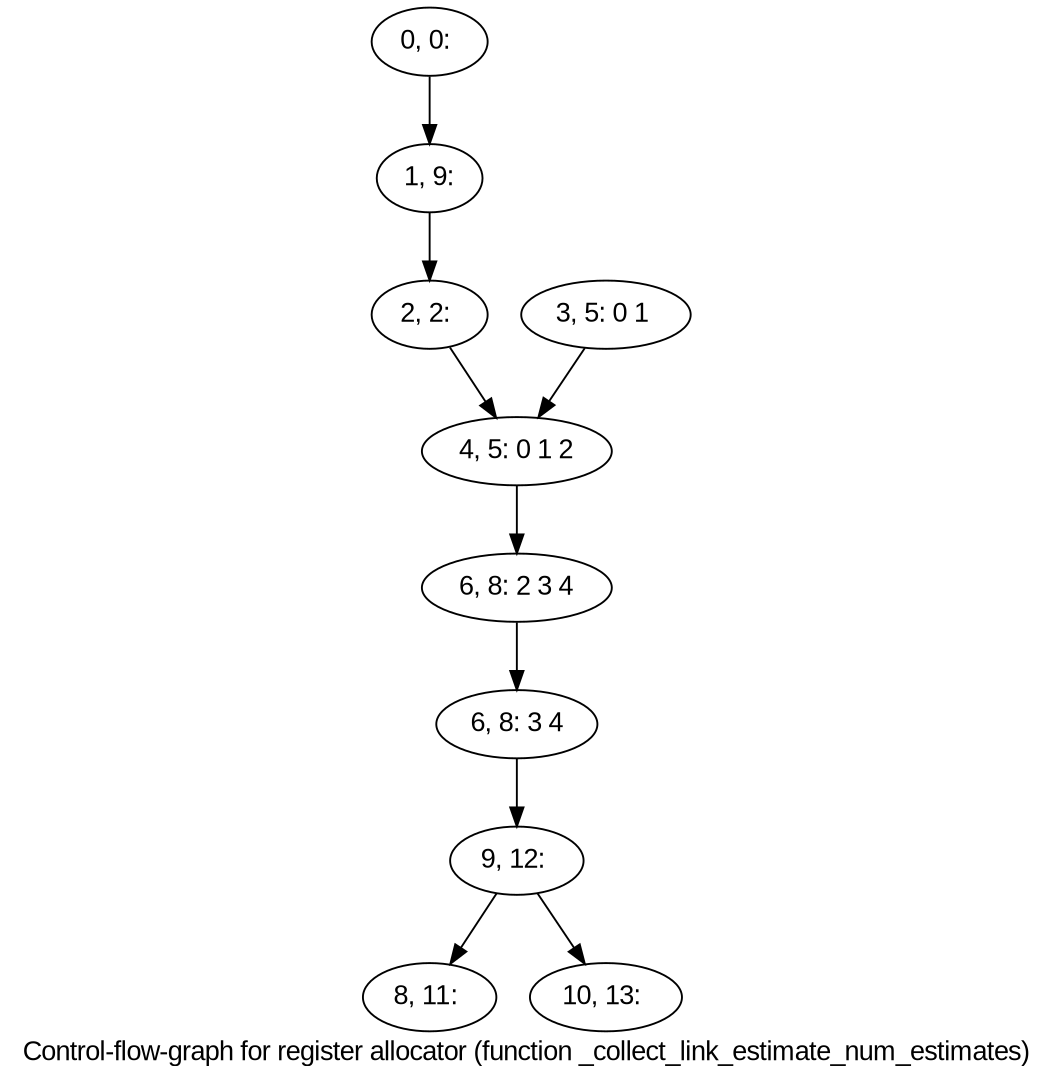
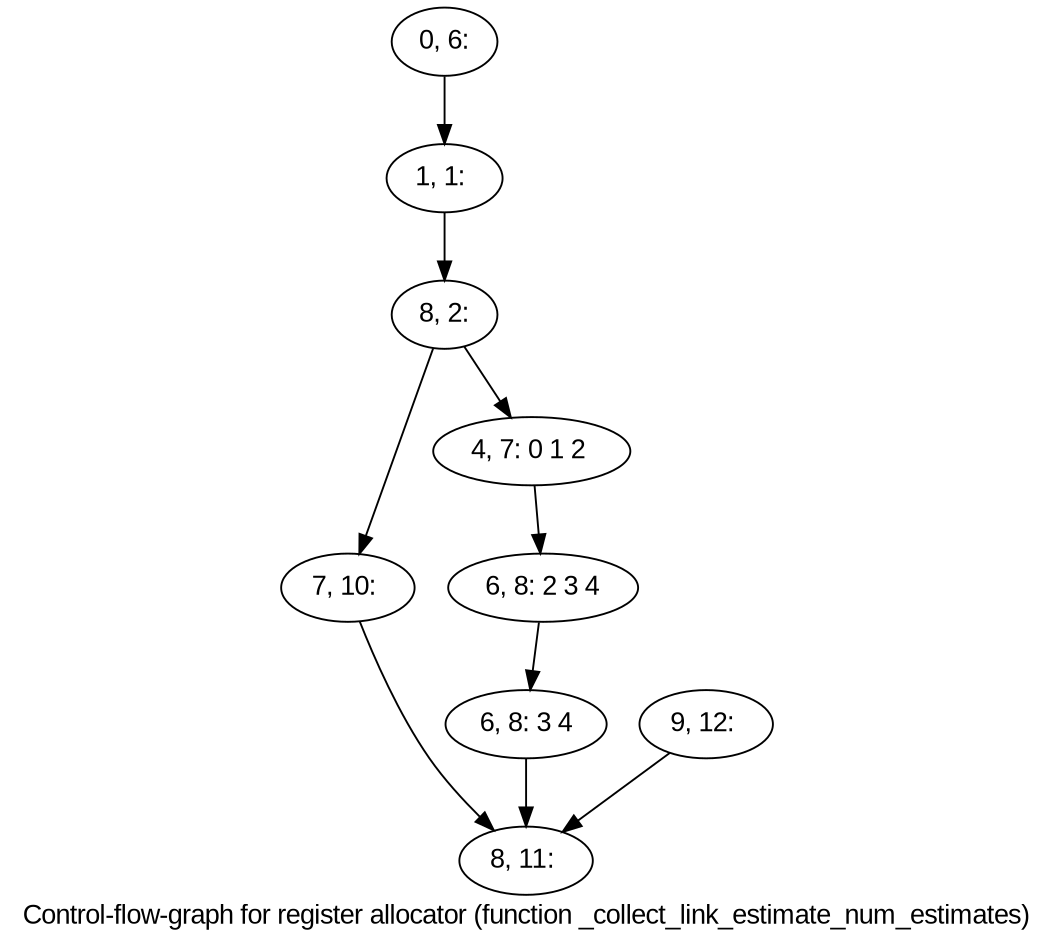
(430, 42) -> (445, 42)
(430, 178) -> (445, 178)
(430, 315) -> (445, 315)
(606, 315) -> none
(517, 451) -> (532, 451)
none -> (348, 588)
(517, 783) -> (526, 783)
(606, 997) -> none
